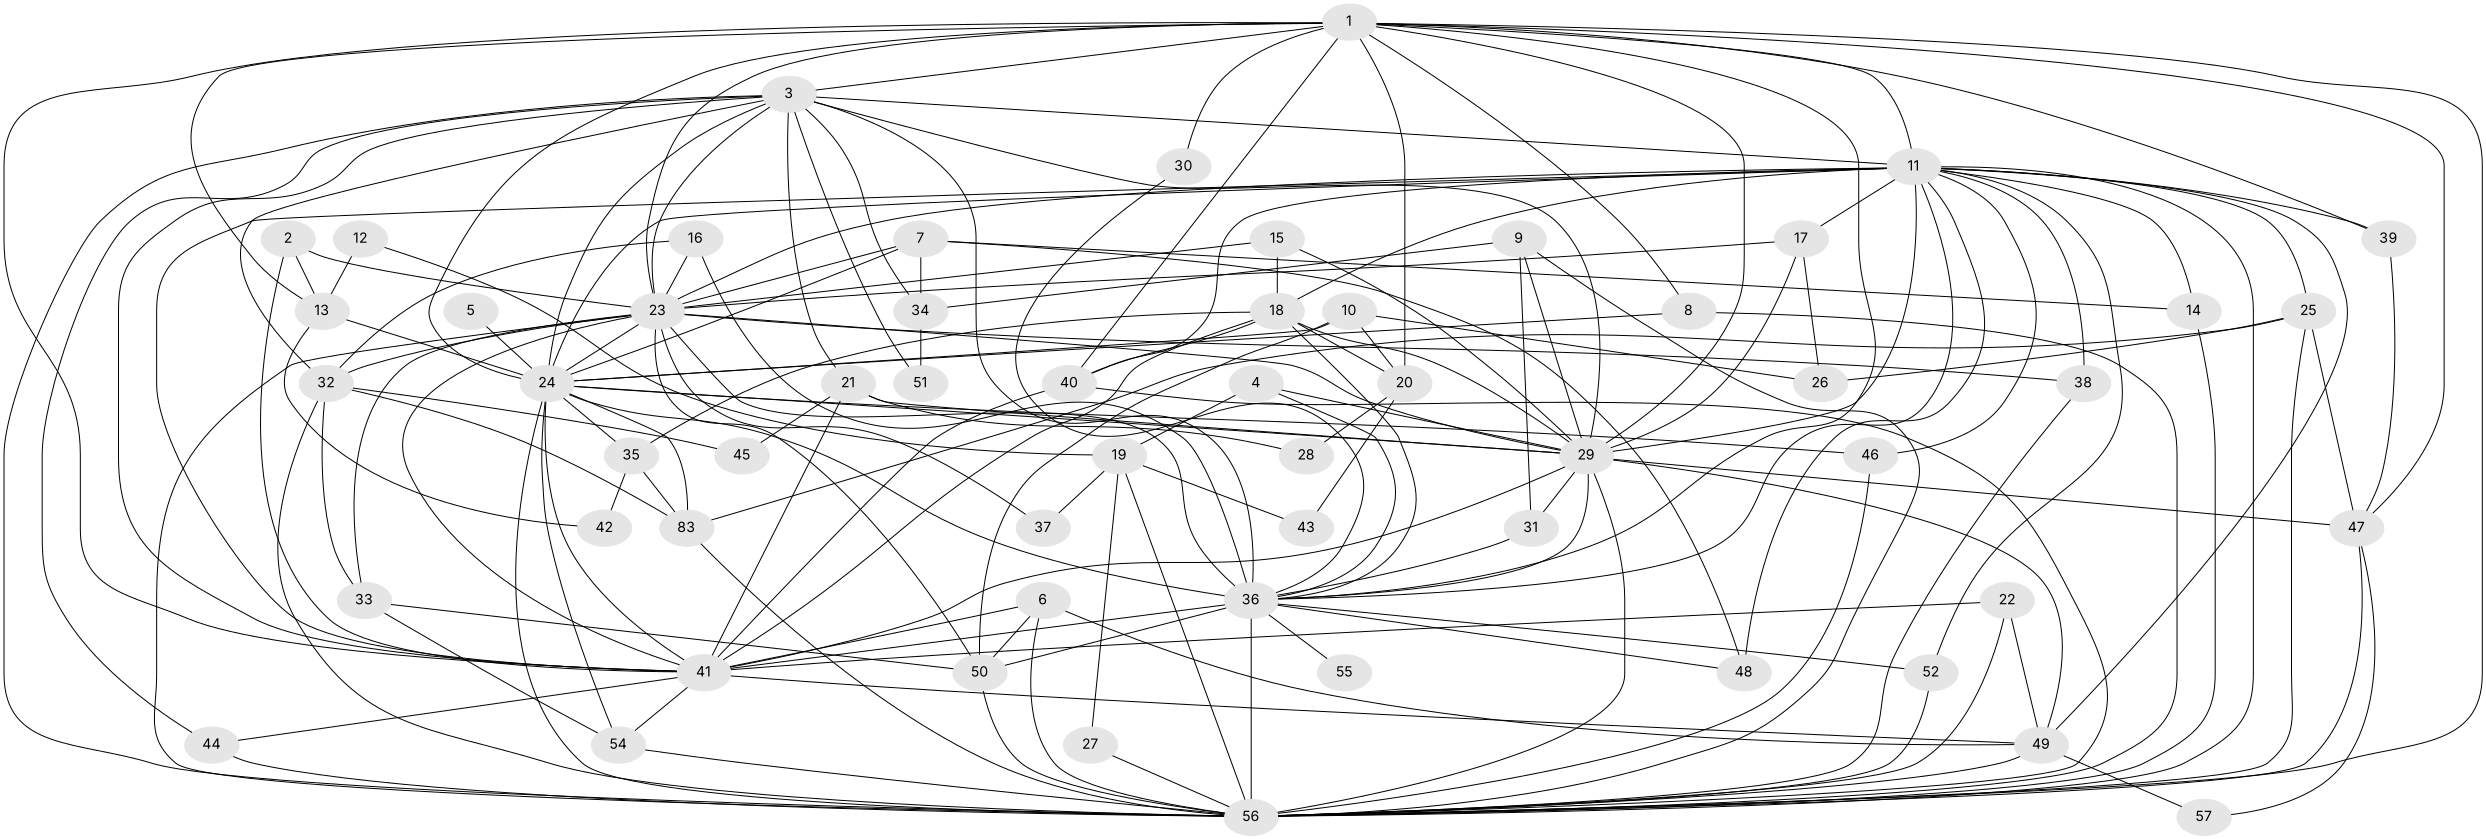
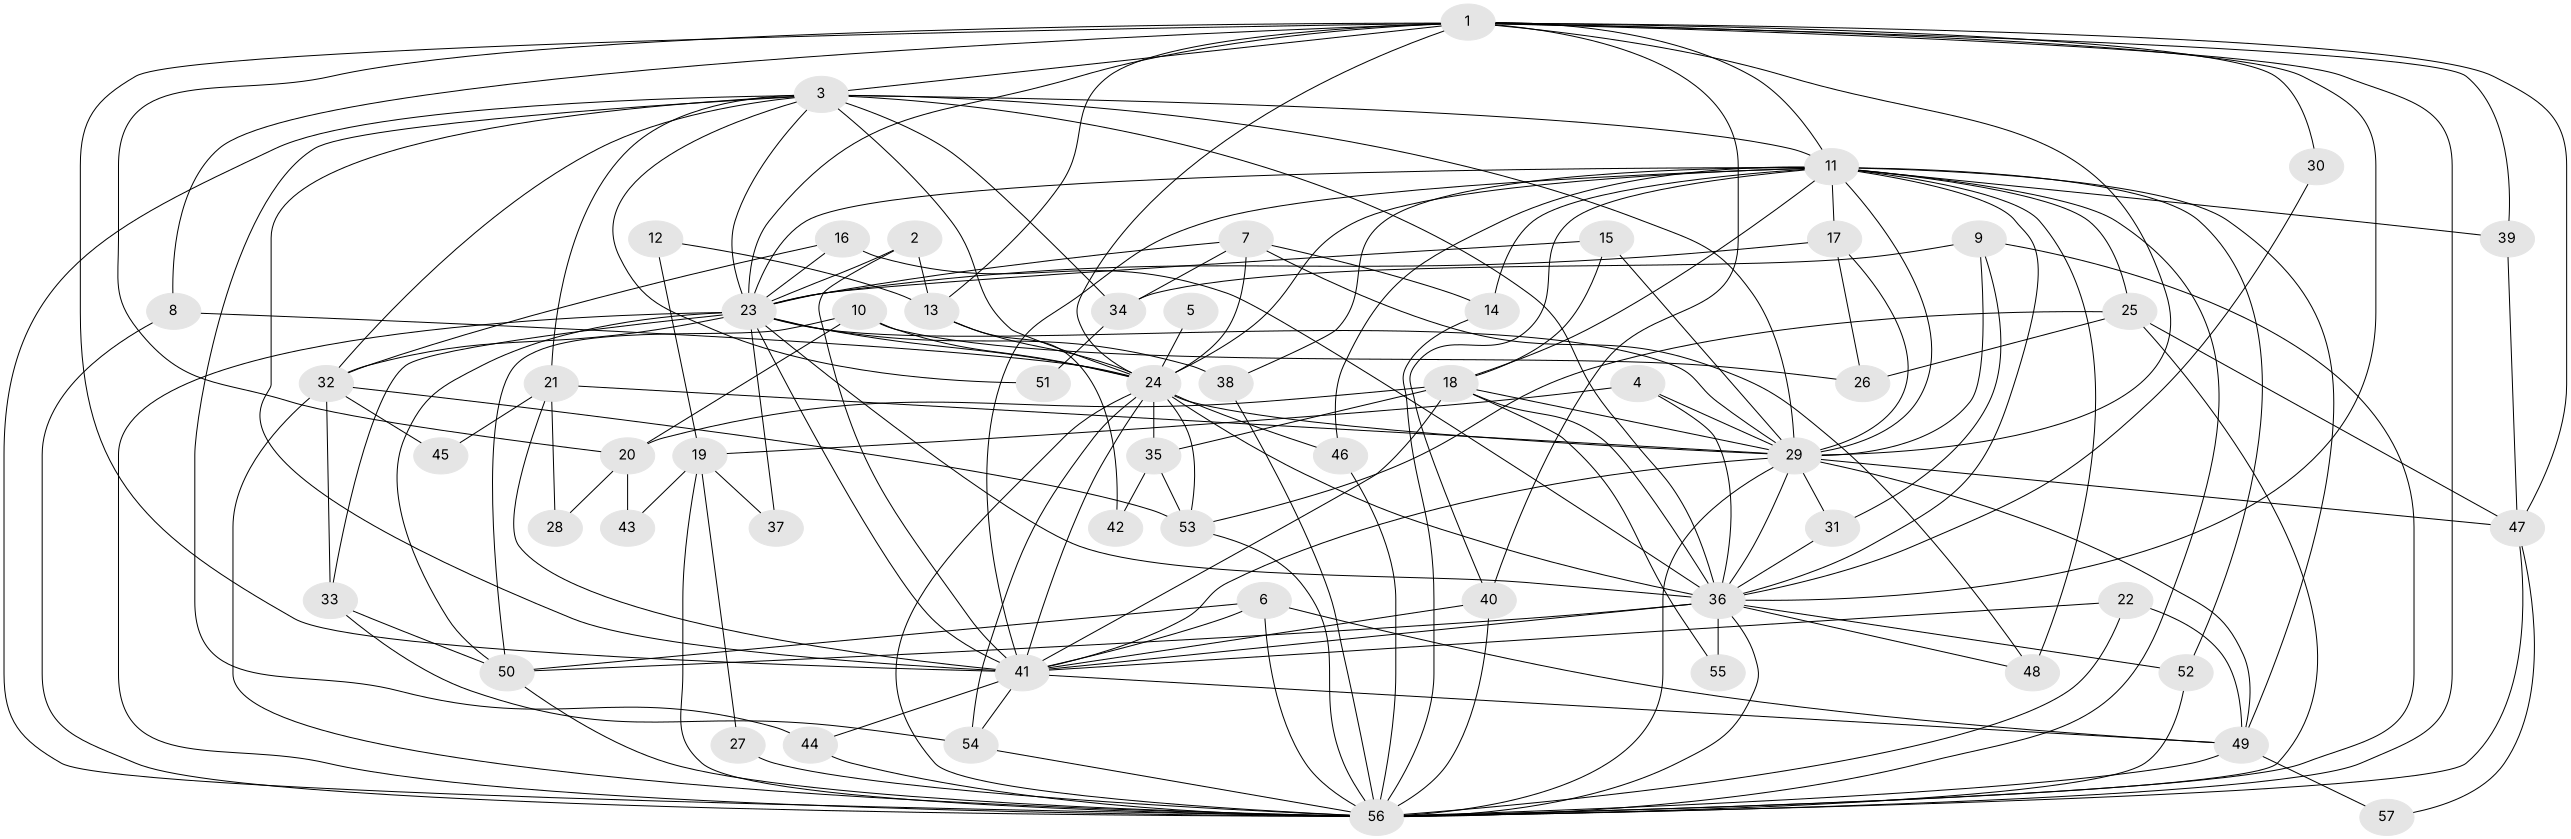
(1173, 347) -> (1616, 499)
(687, 528) -> (1188, 528)
